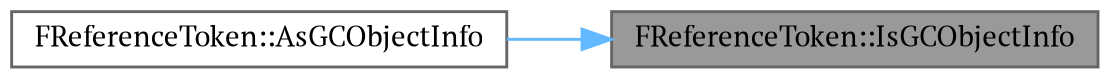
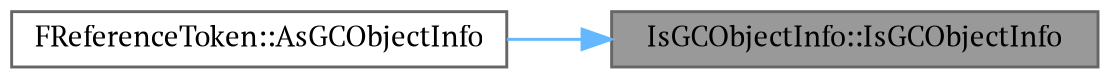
(855, 39) -> (855, 39)
